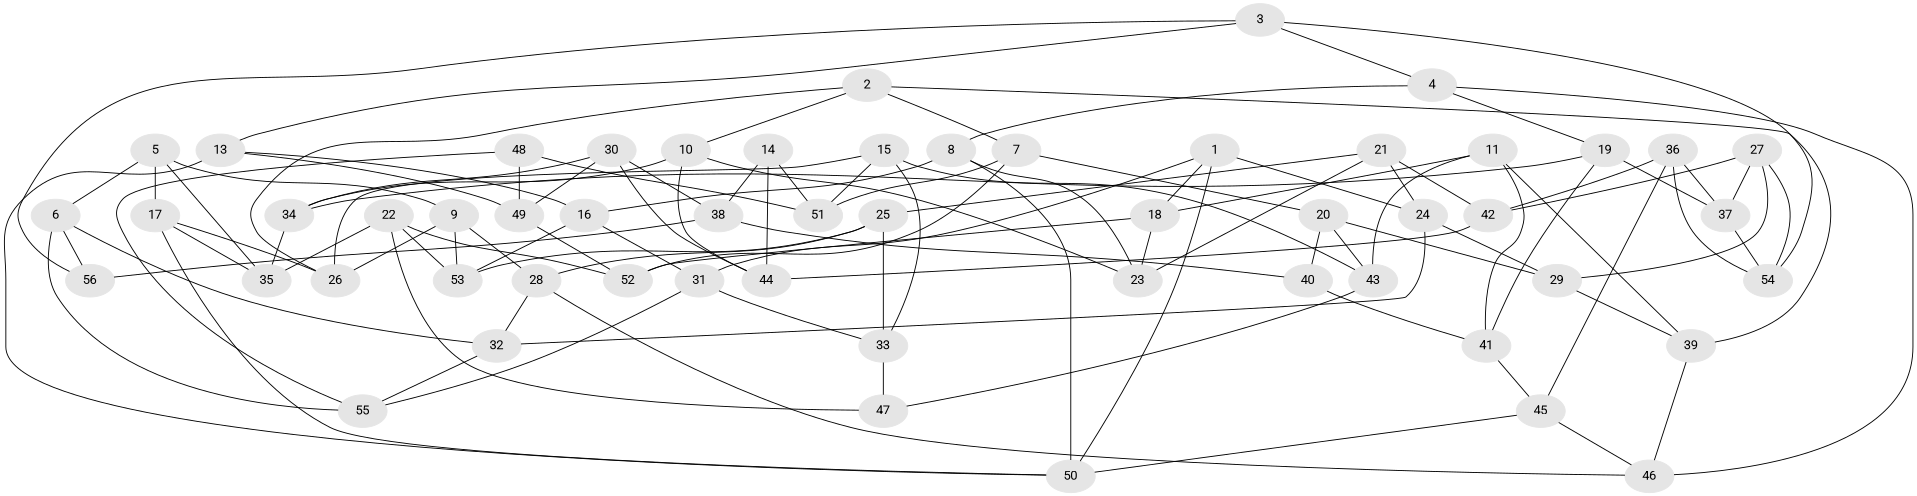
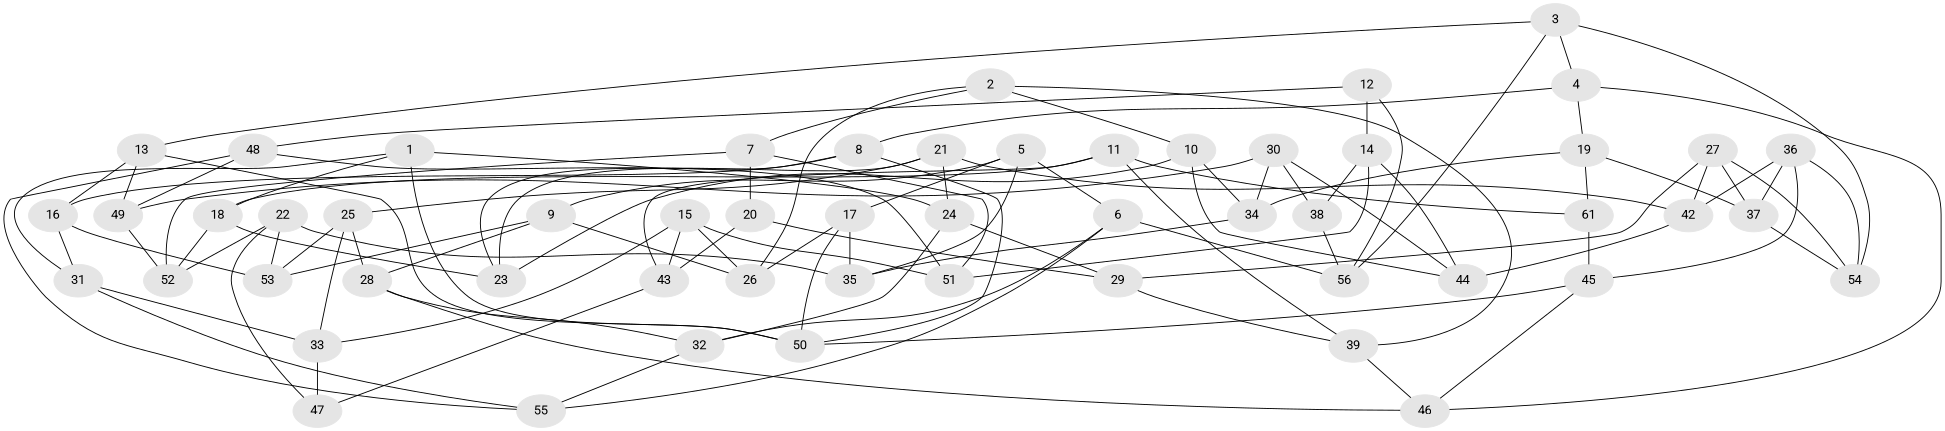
none -> (1367, 85)
(1308, 281) -> none
(1486, 346) -> (1589, 216)
